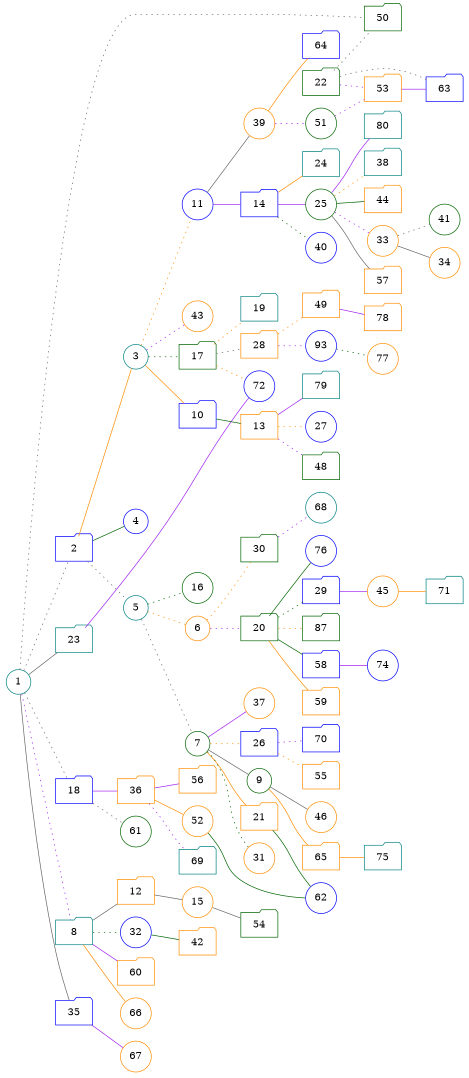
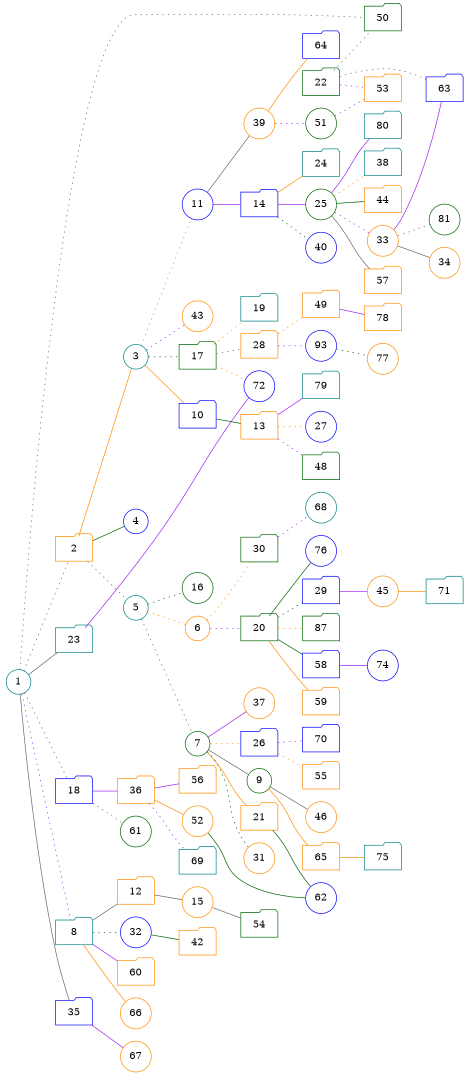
(414, 89) -> (423, 168)
(445, 220) -> (445, 220)
(74, 549) -> (74, 549)
